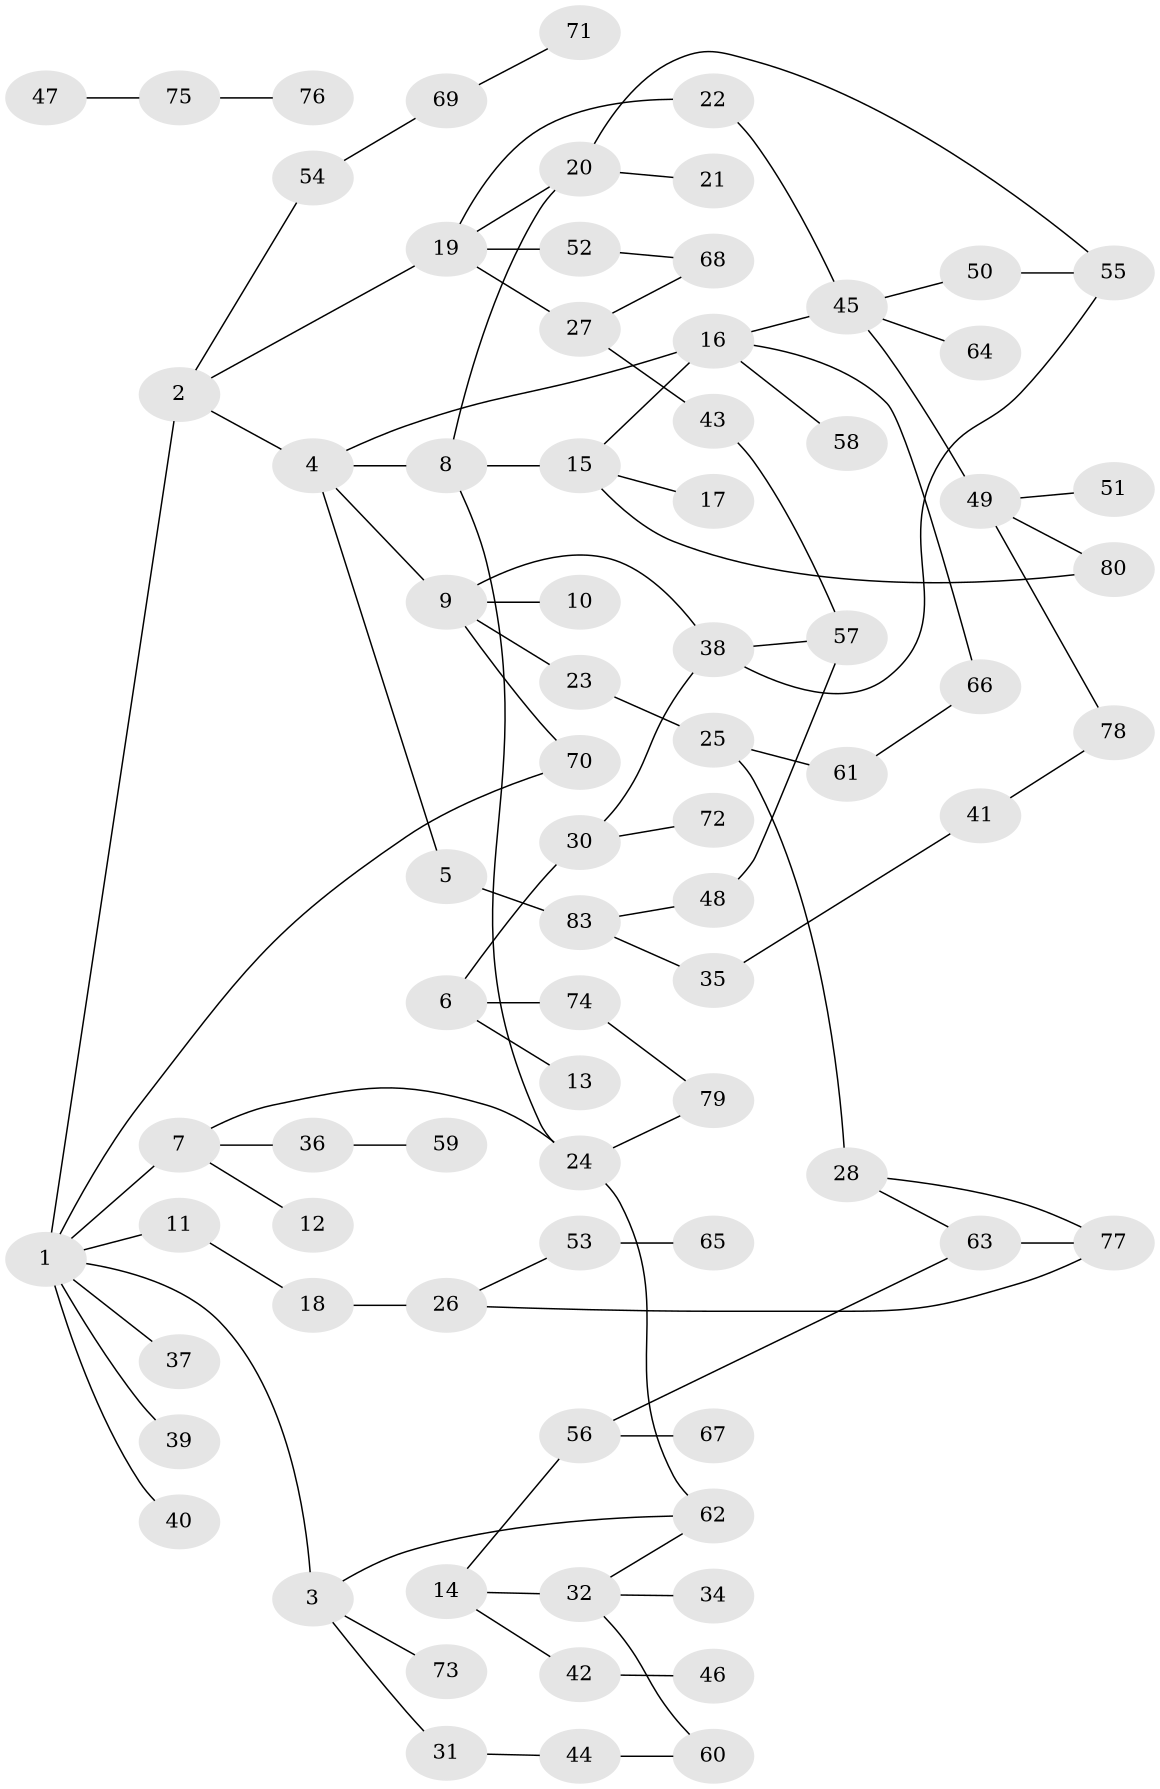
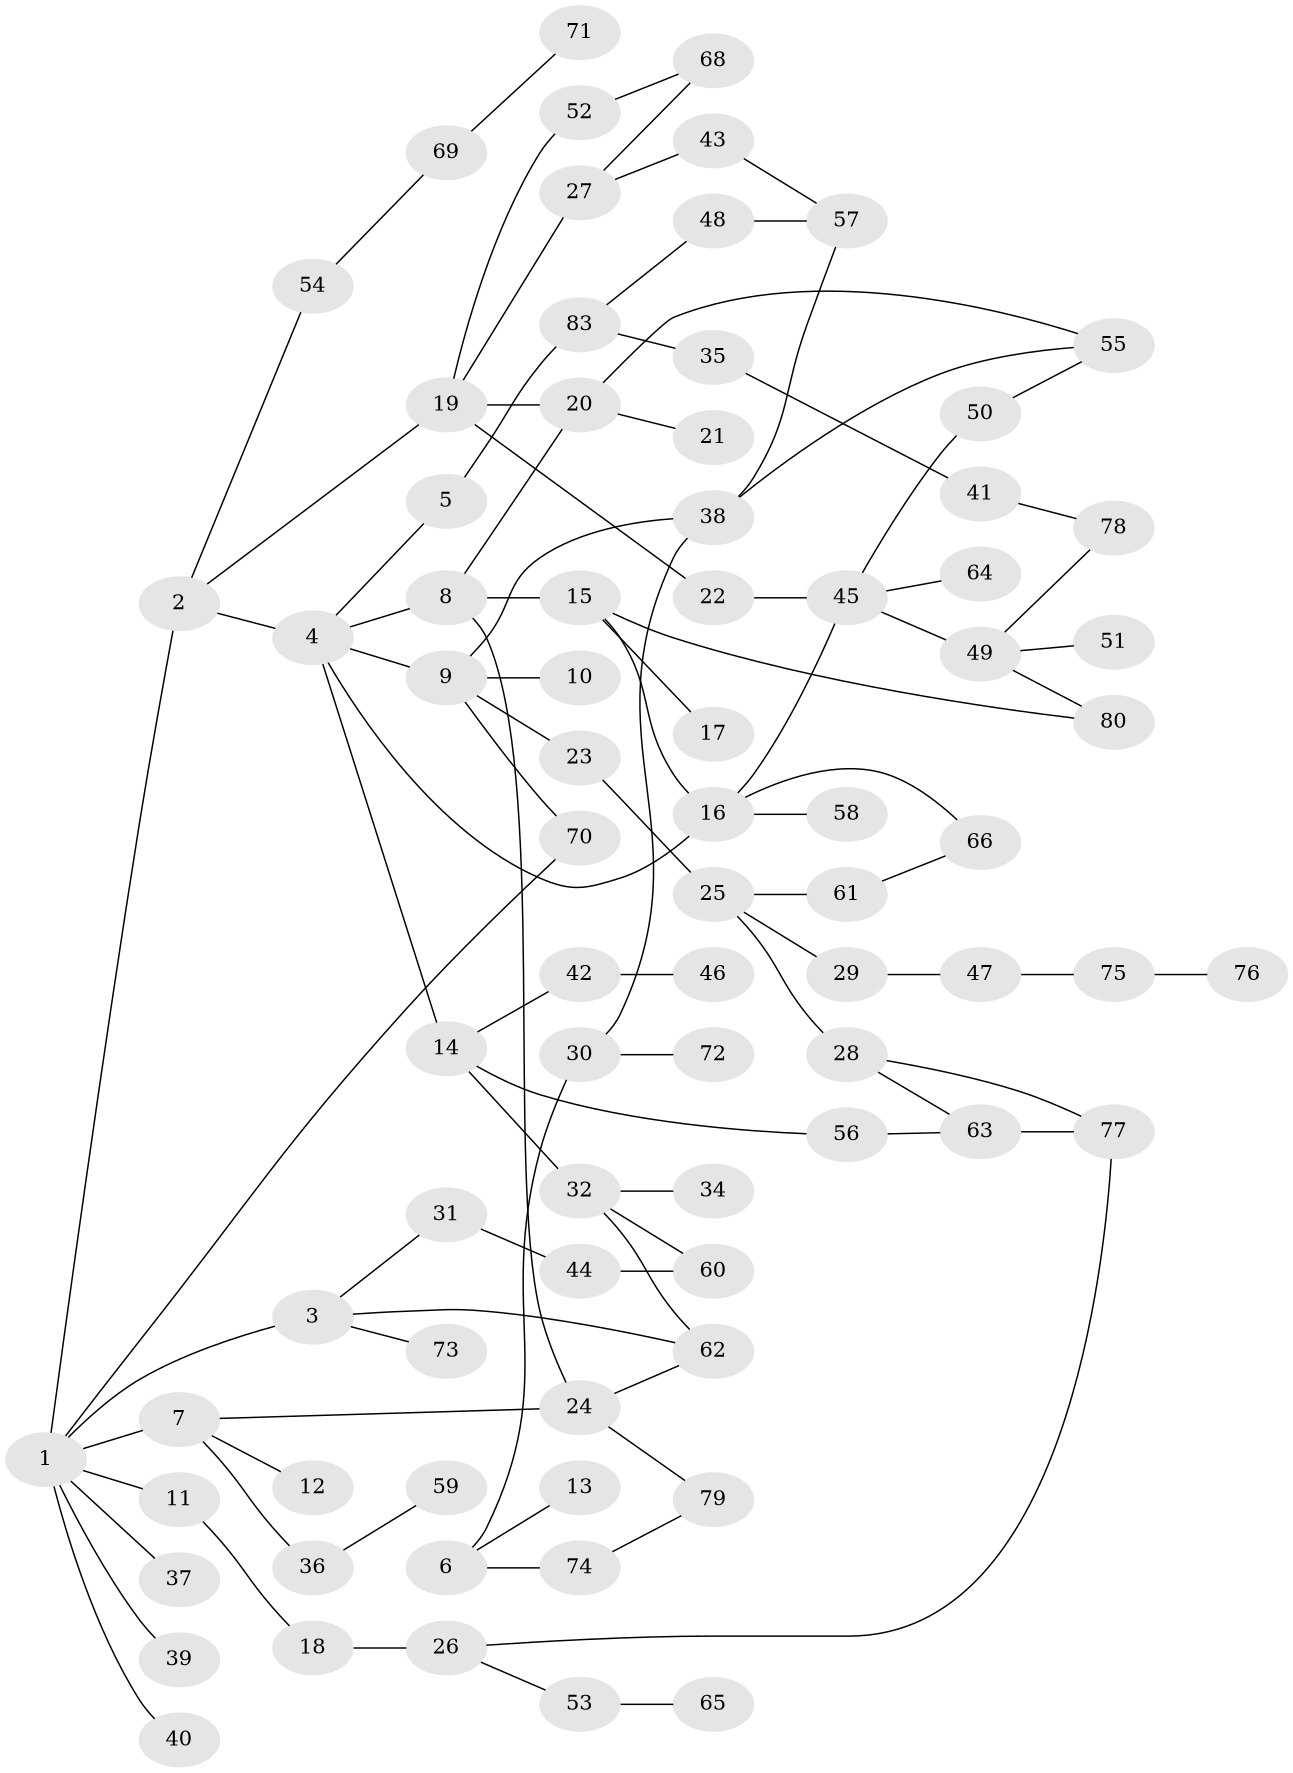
none -> (380, 843)
none -> (847, 975)
(713, 1436) -> none
